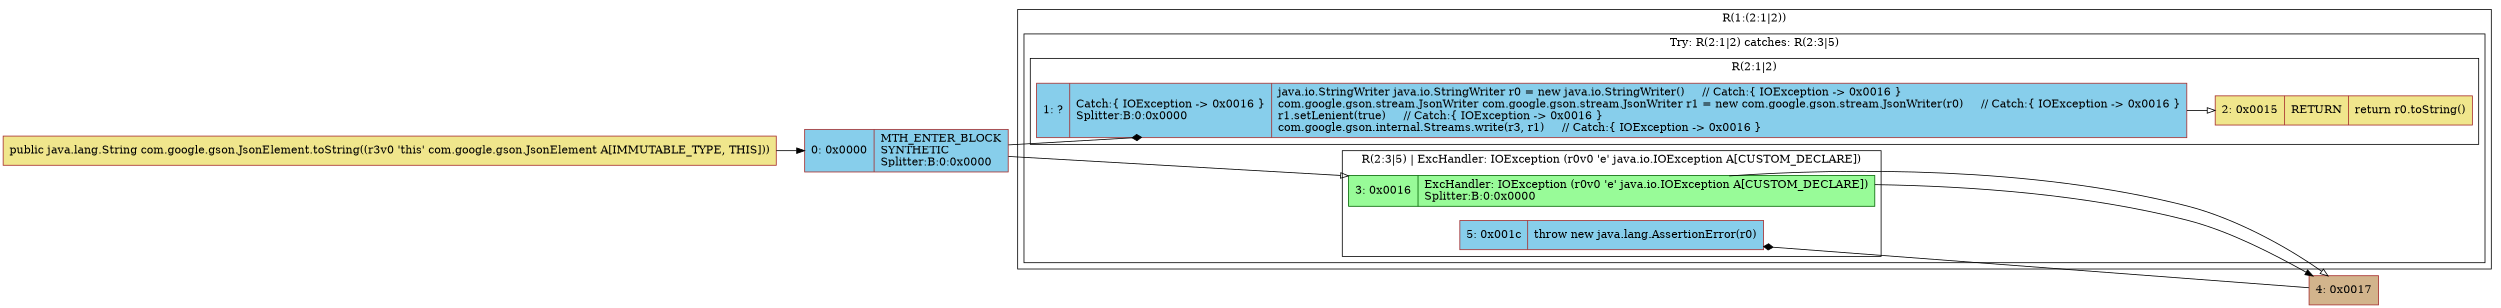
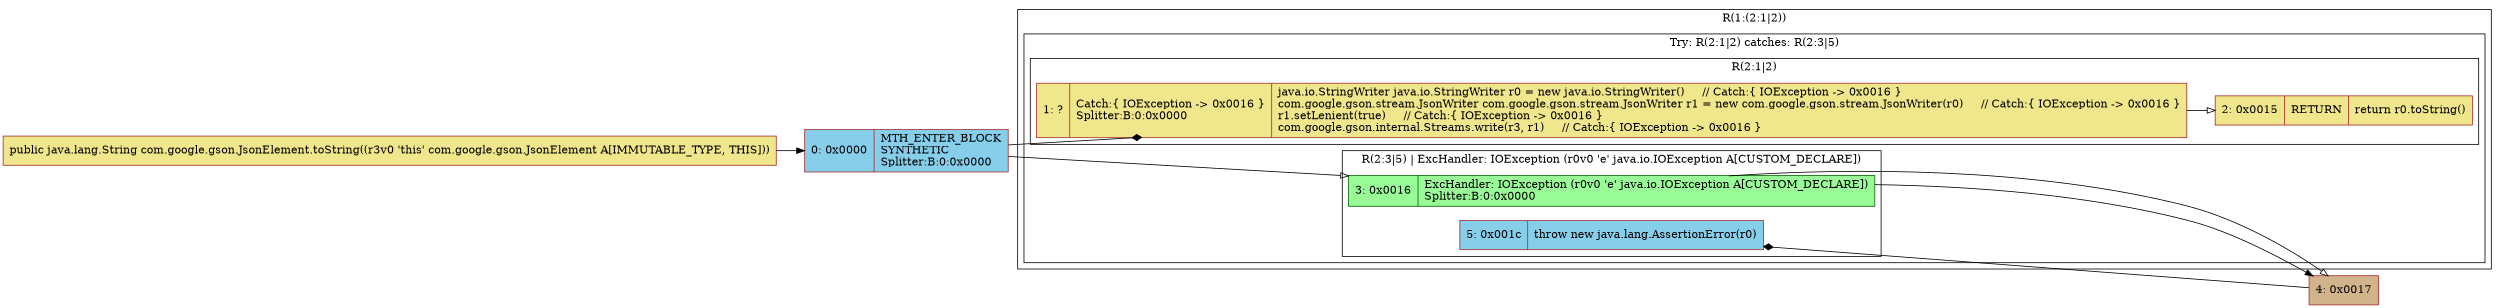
(1612, 110) -> (1612, 110)
